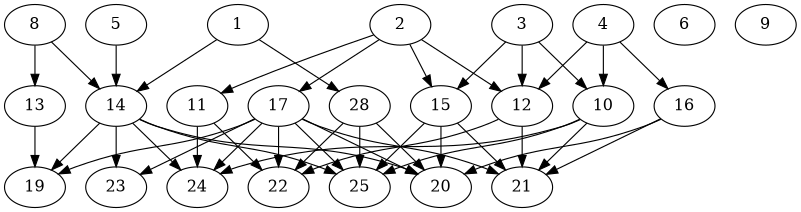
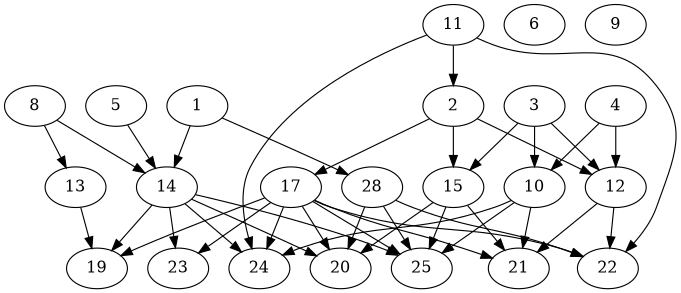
(306, 59) -> (453, 60)
(685, 106) -> none
